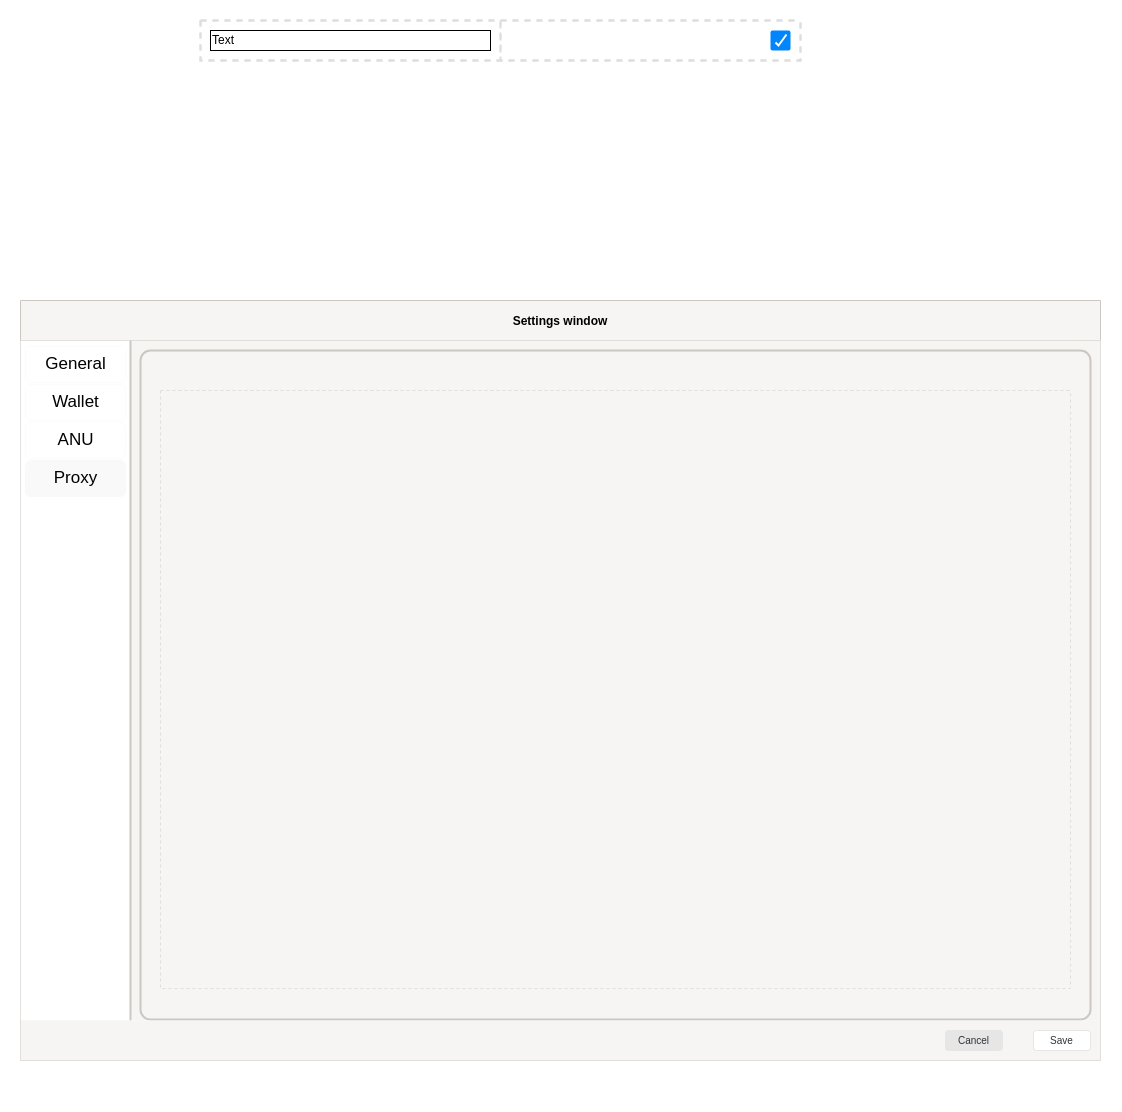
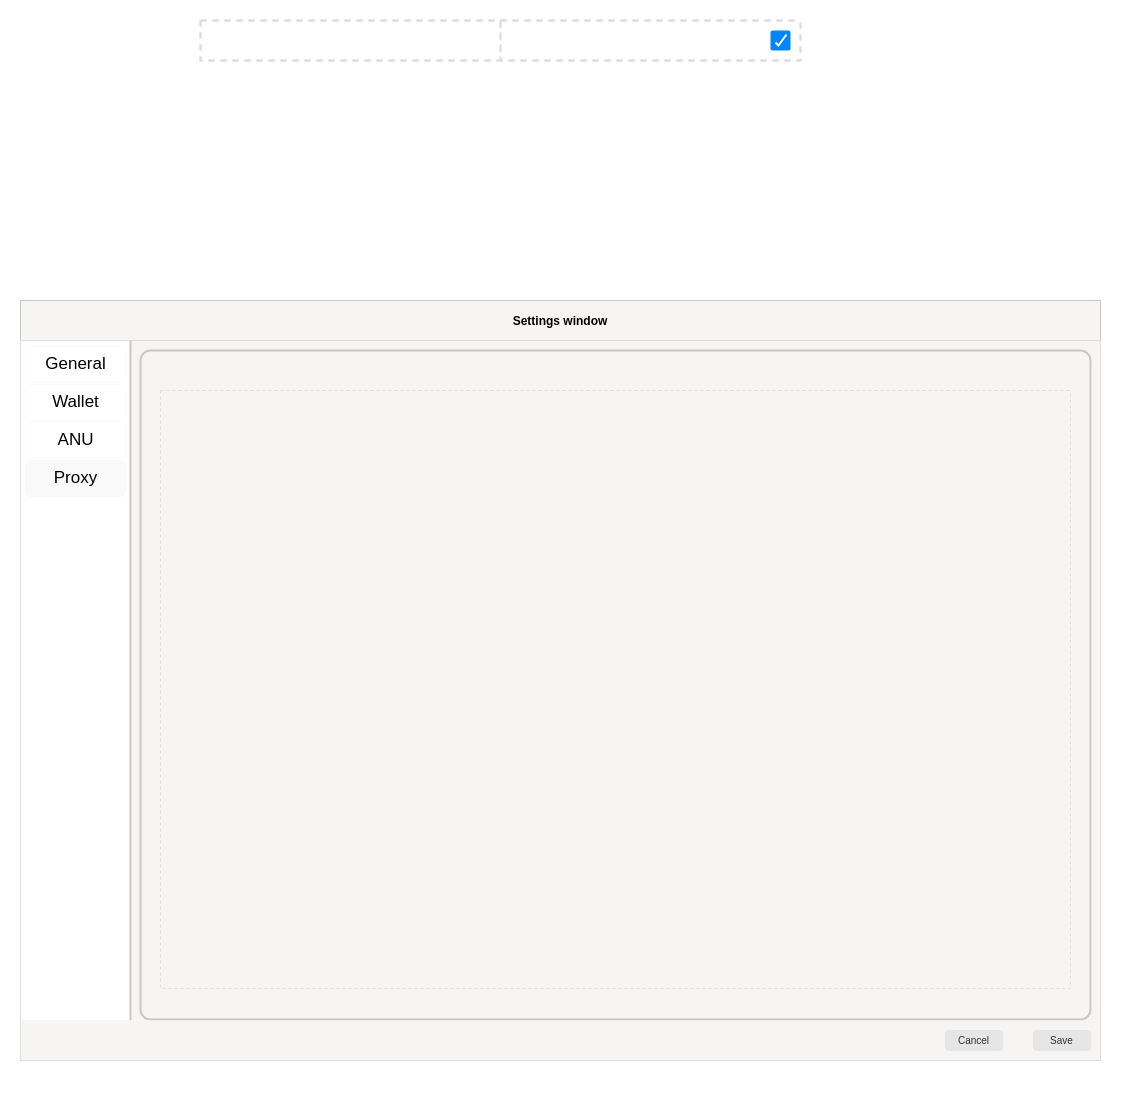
(351, 41) -> none
(1062, 1041) -> (1062, 1041)
